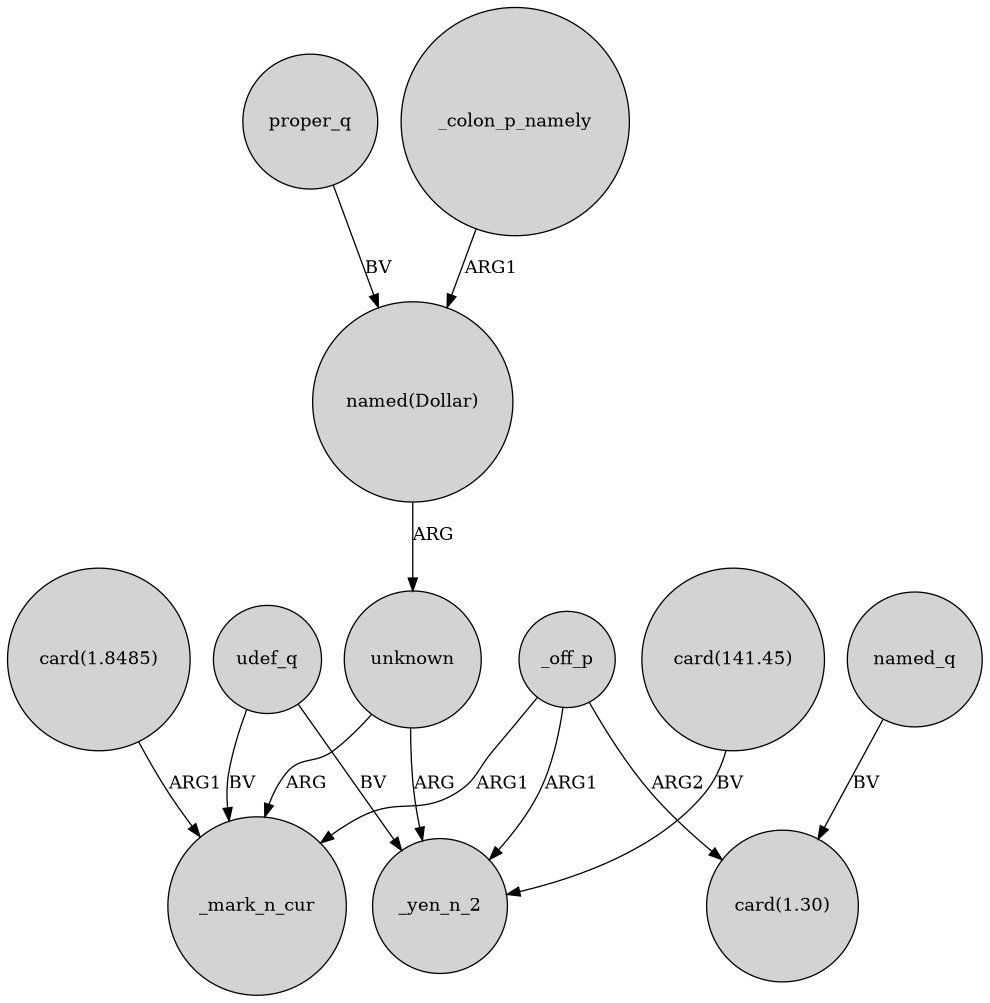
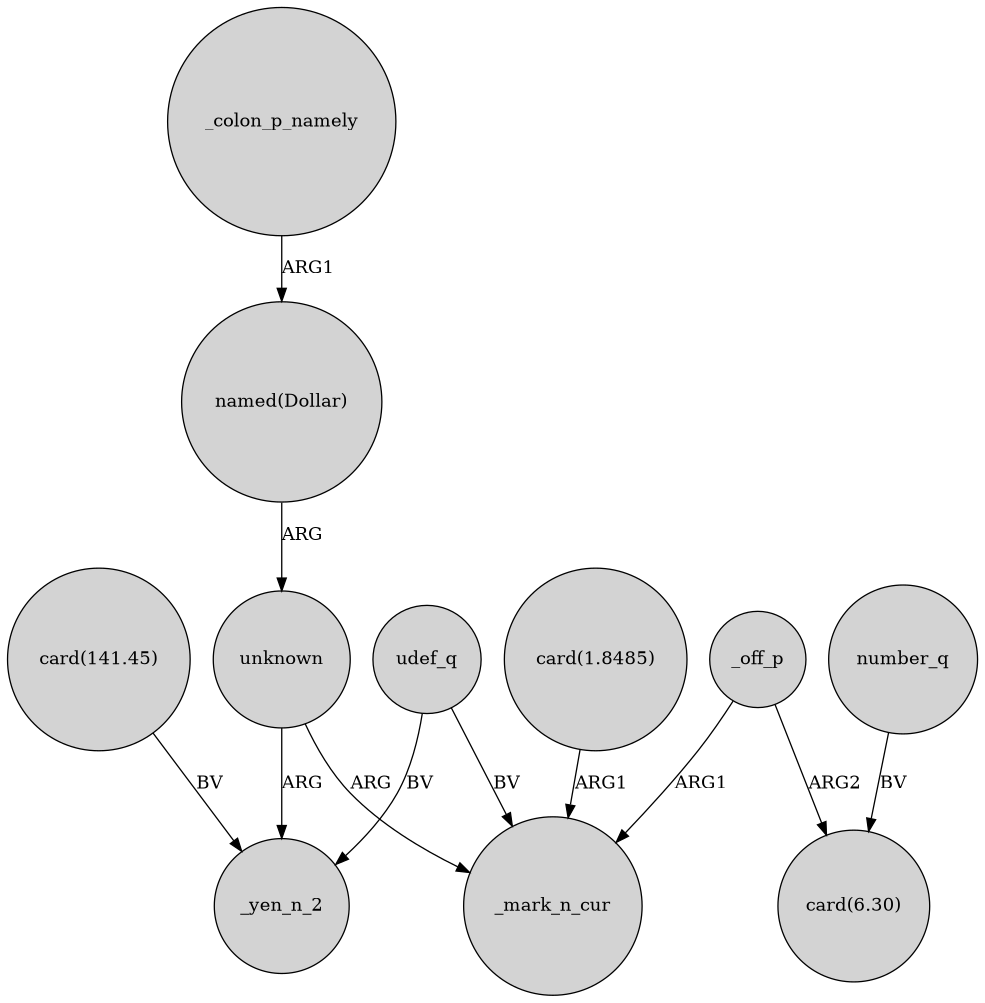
(310, 122) -> none
(915, 659) -> (903, 659)
(543, 784) -> none
(782, 906) -> (854, 906)
